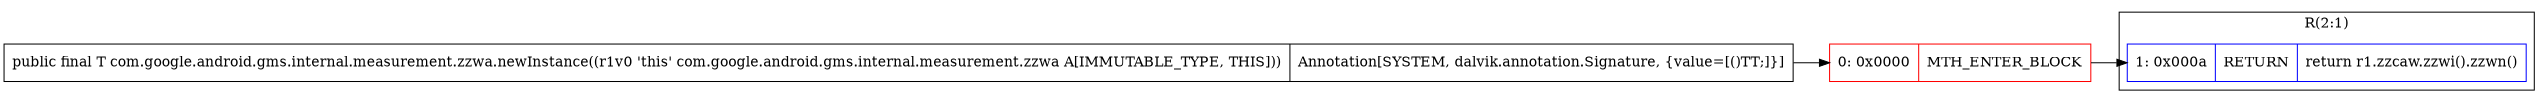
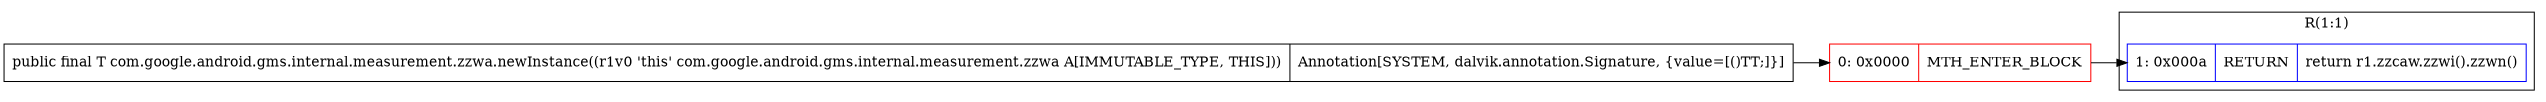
(2327, 24) -> (2327, 24)
